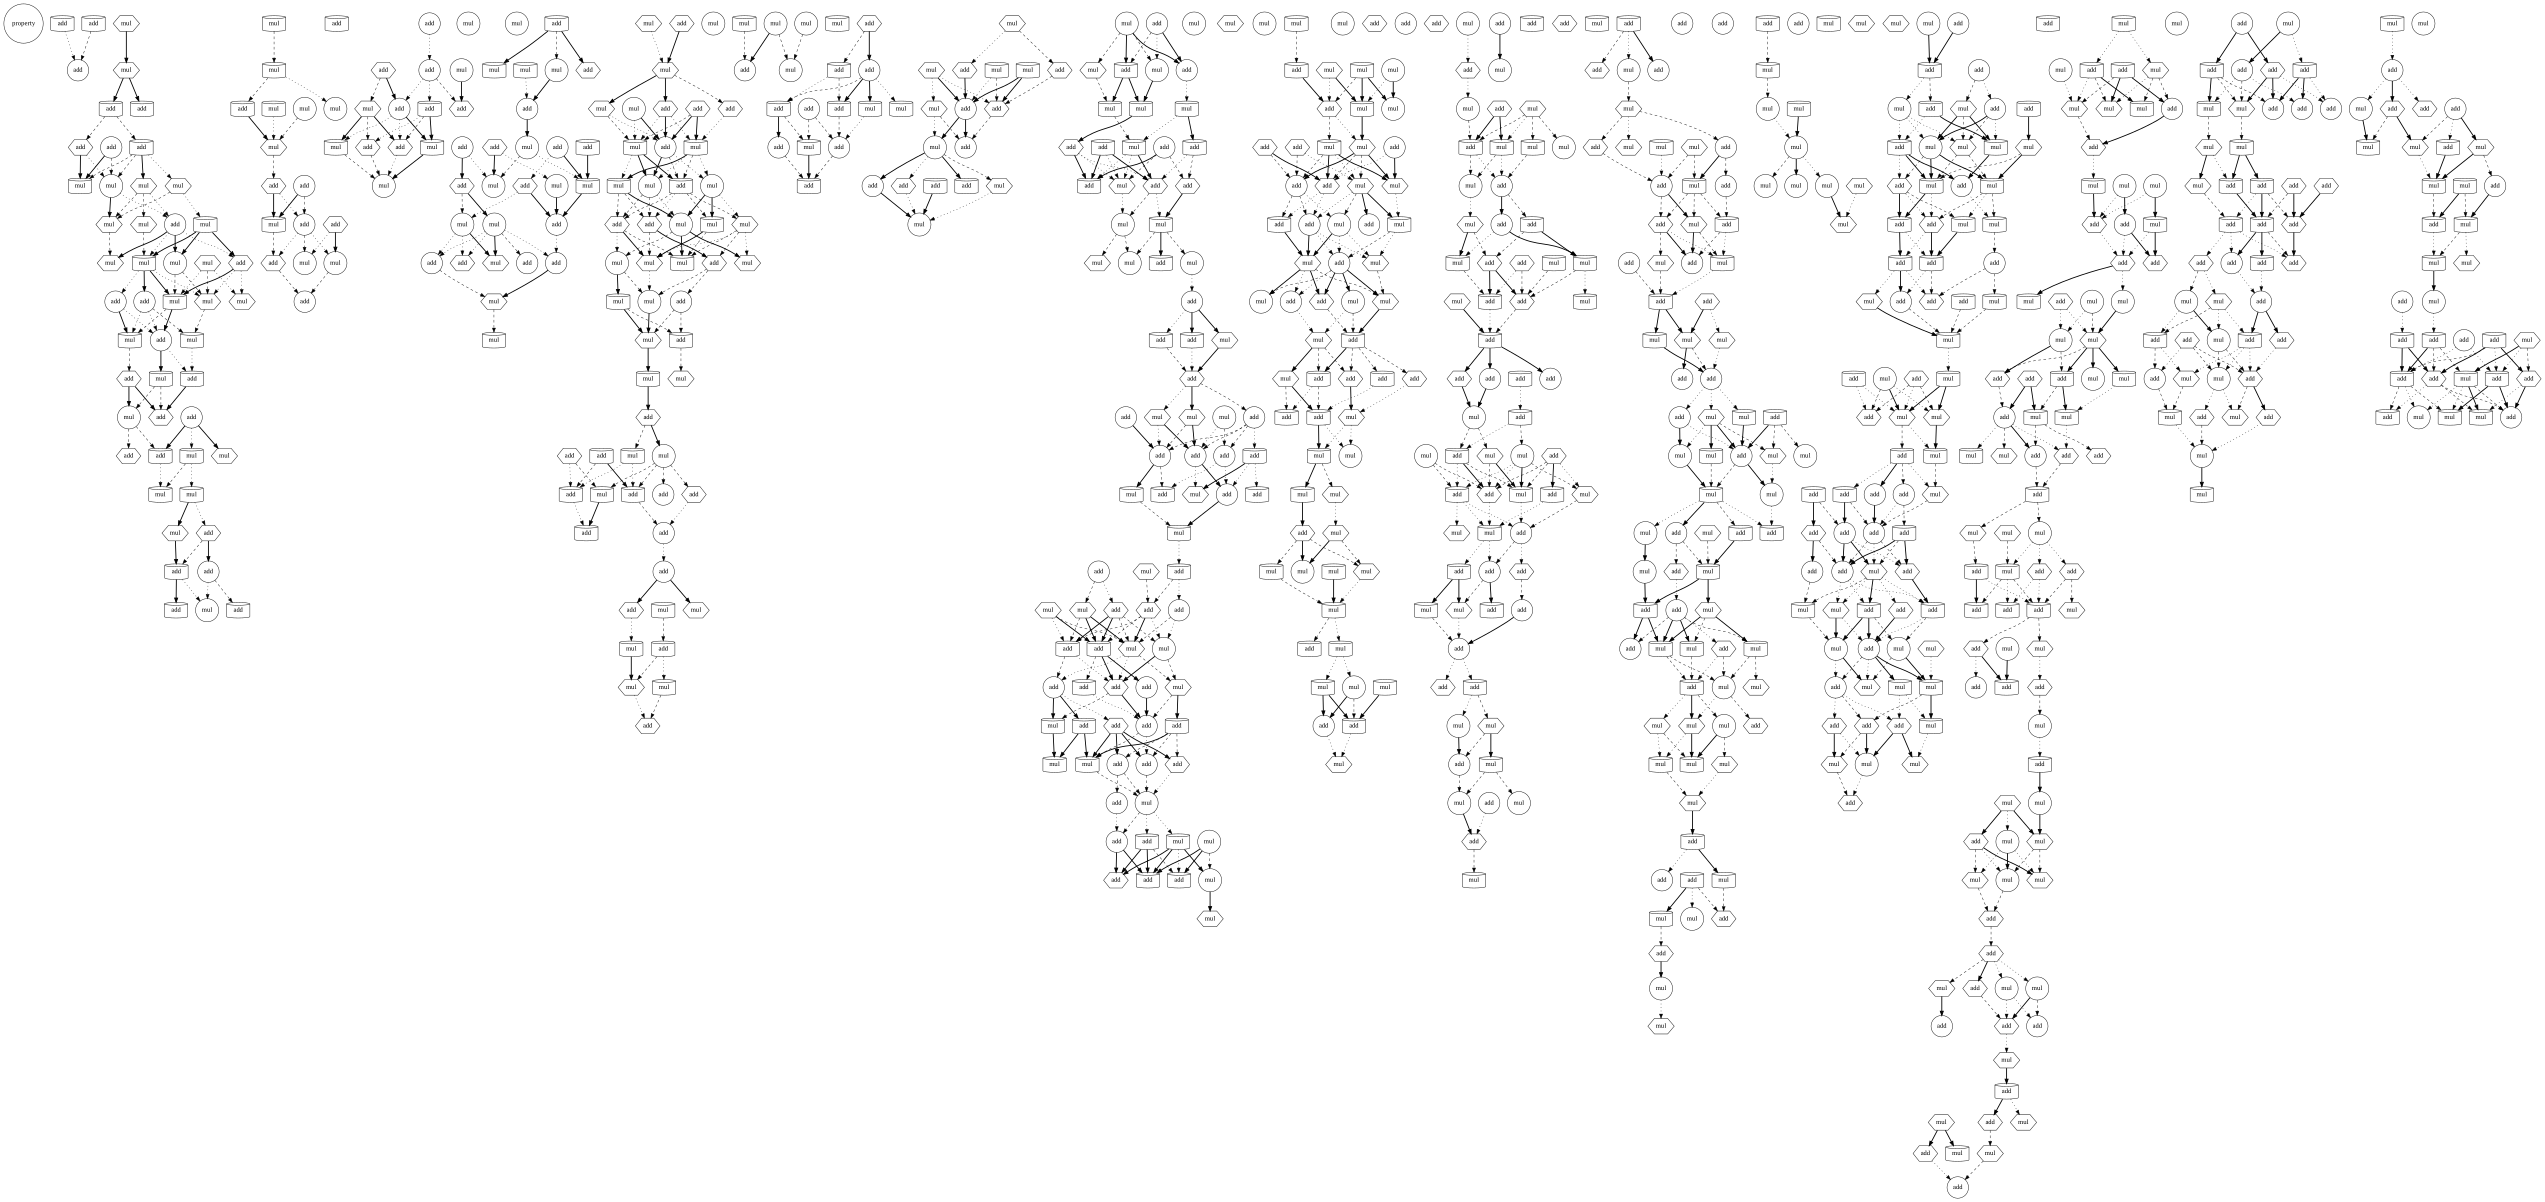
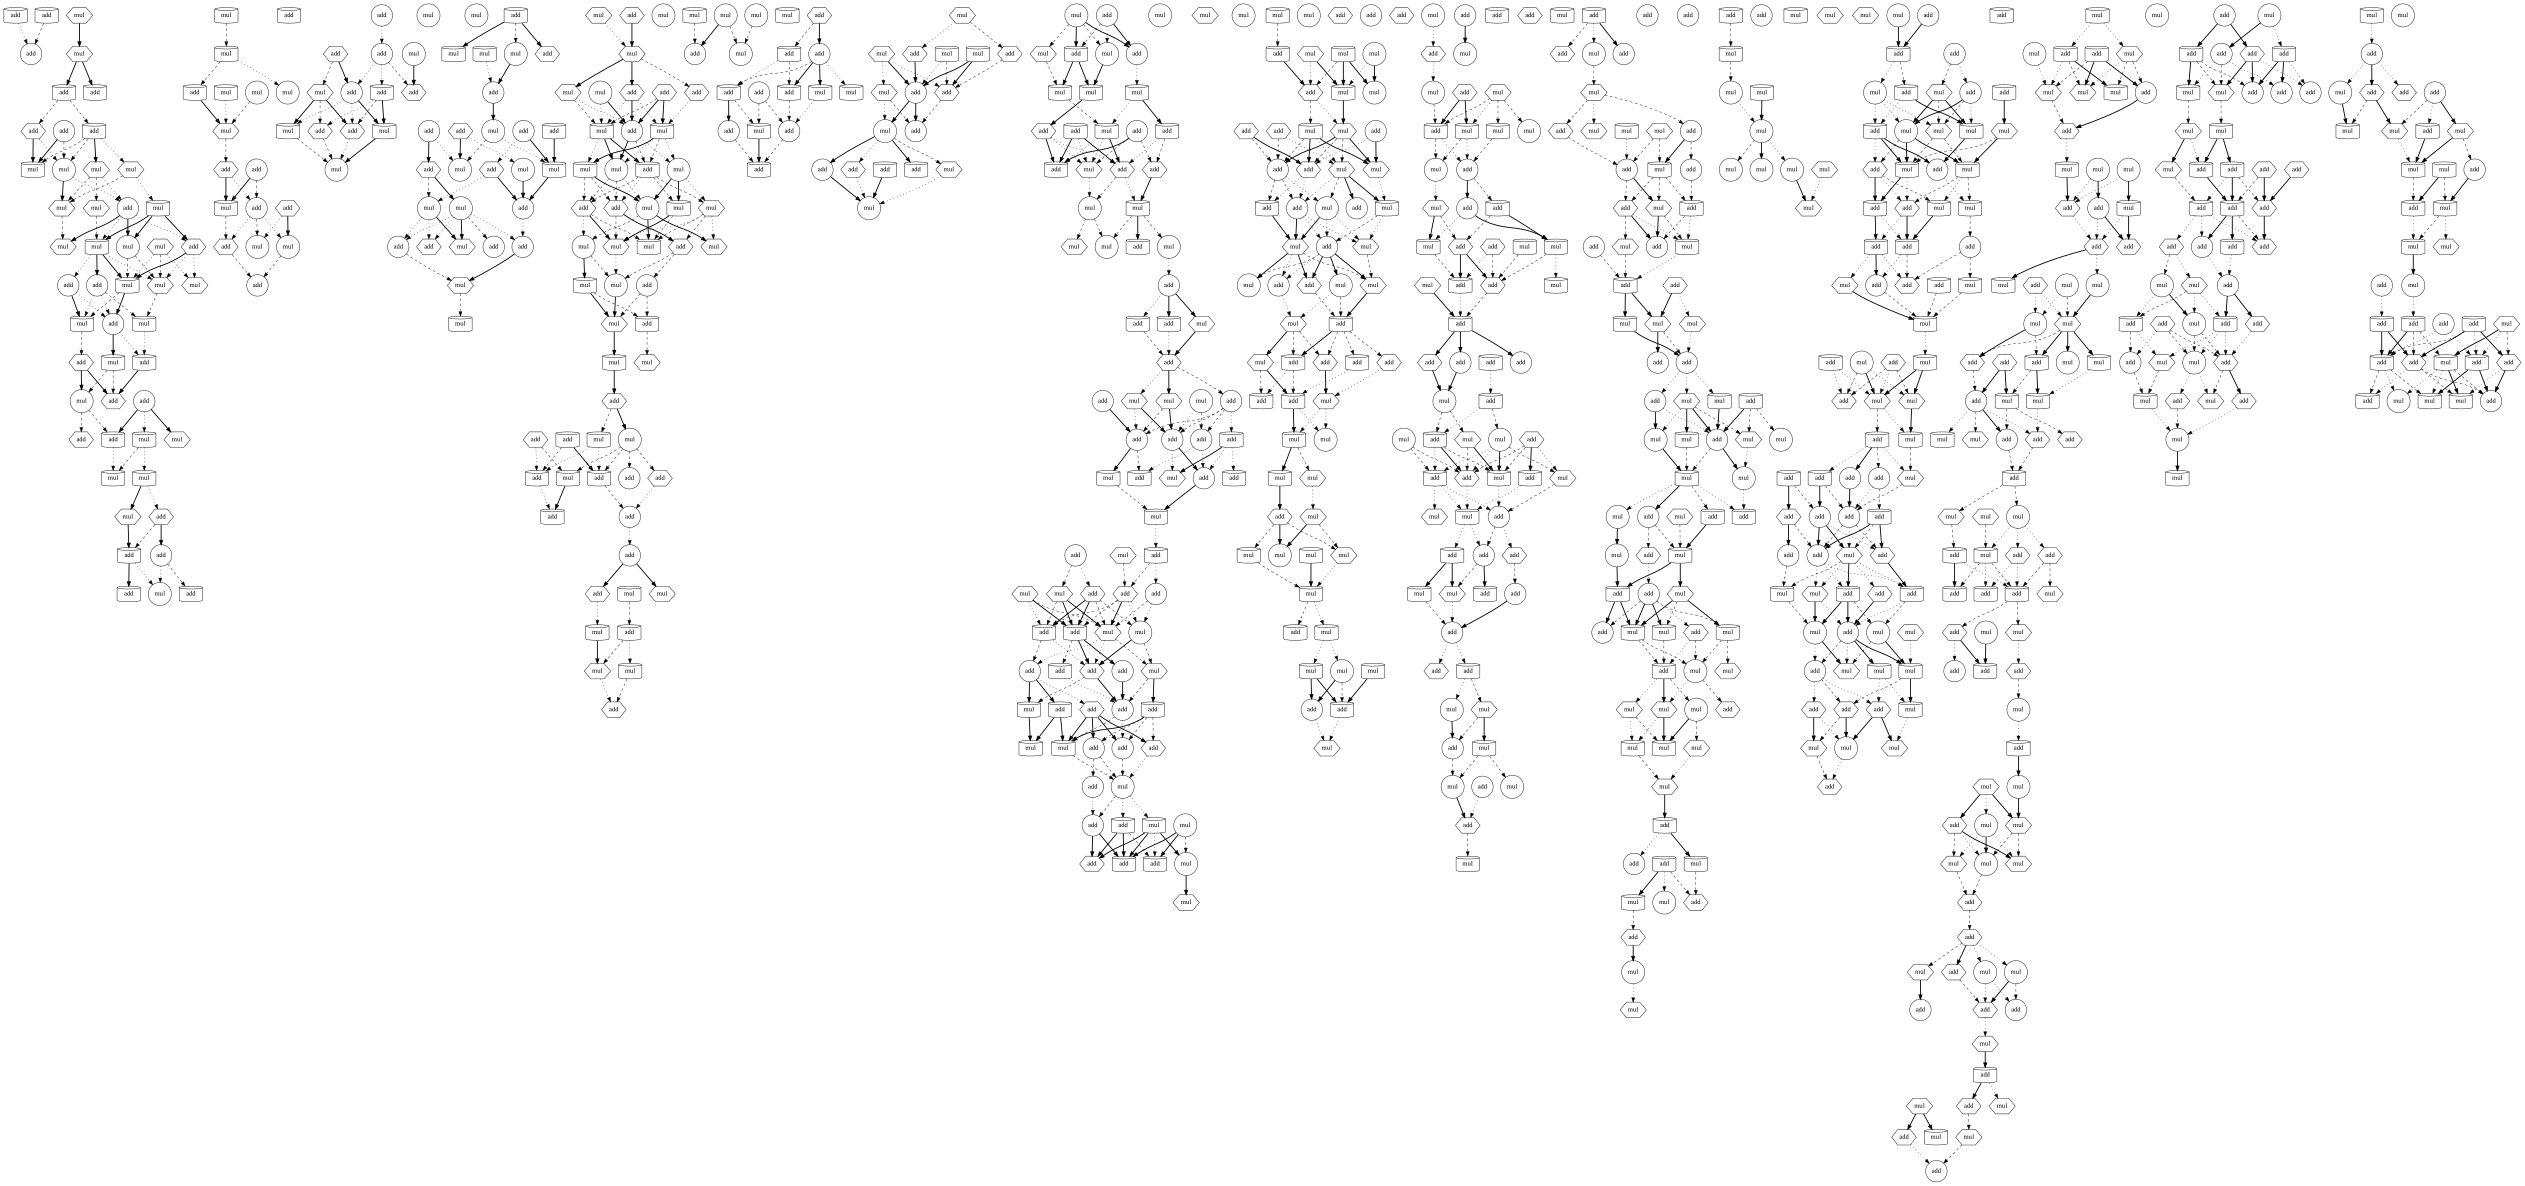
(24, 24) -> none
